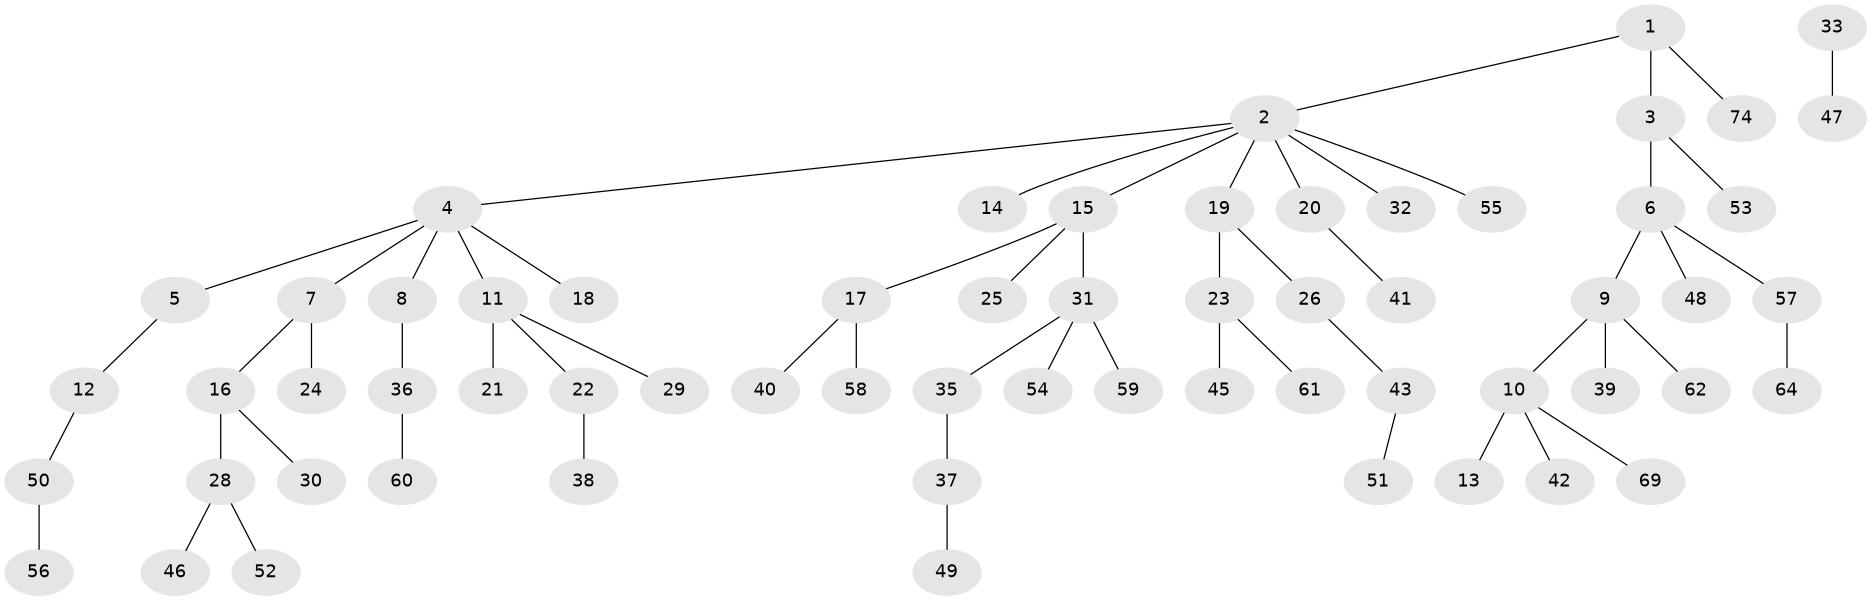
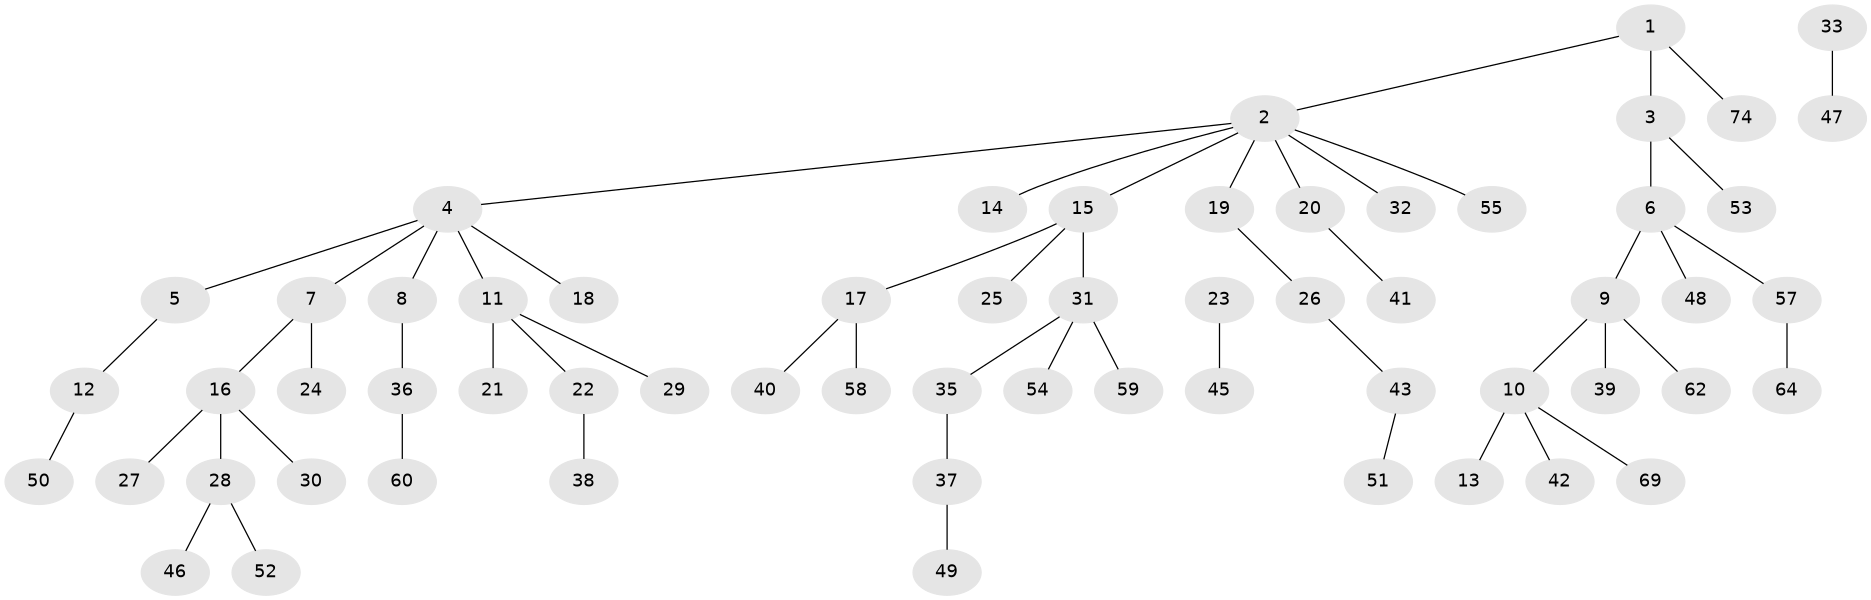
(1219, 255) -> none
(1310, 391) -> none
none -> (130, 482)
(39, 573) -> none
